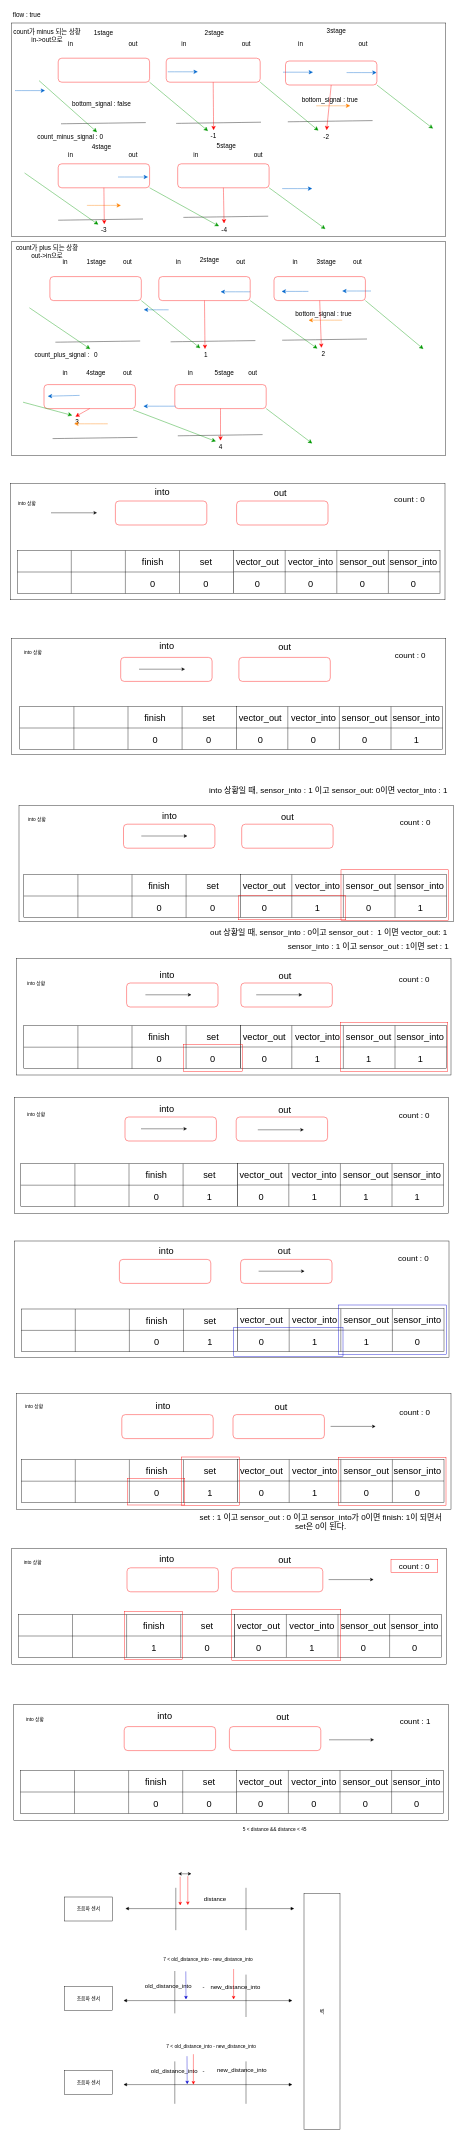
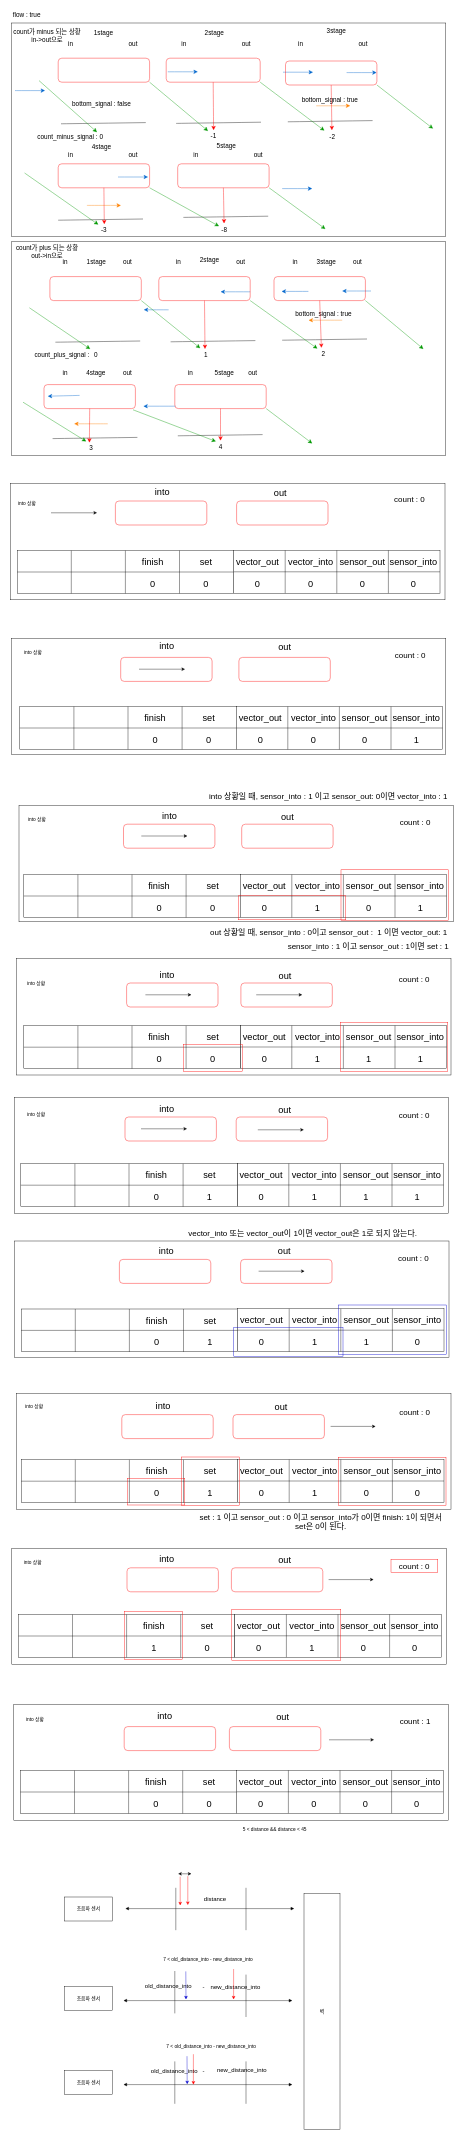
(326, 136) -> (332, 136)
(224, 230) -> (224, 230)
(77, 422) -> (91, 448)
(328, 790) -> (328, 796)
none -> (302, 1233)
